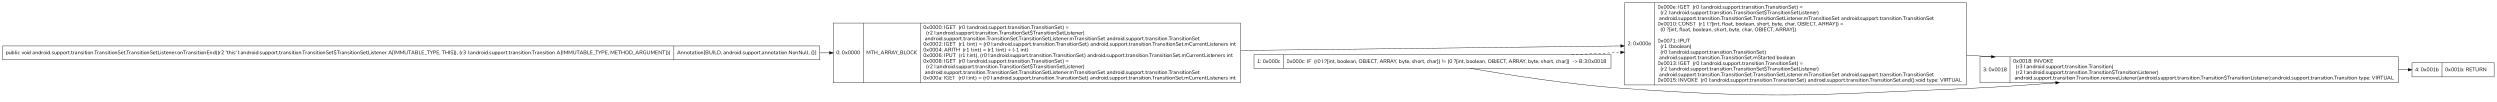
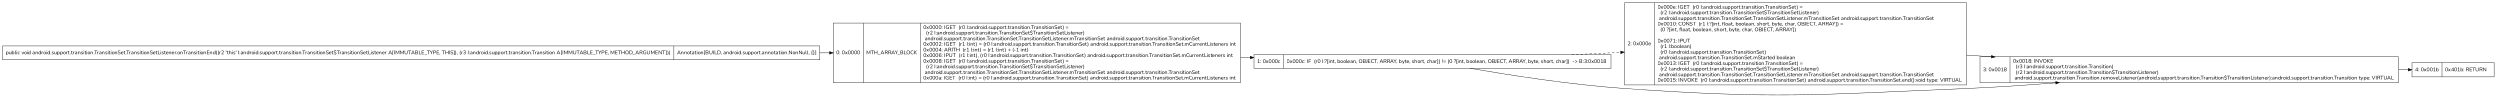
(1431, 48) -> (1245, 57)
(2468, 70) -> (2468, 70)
